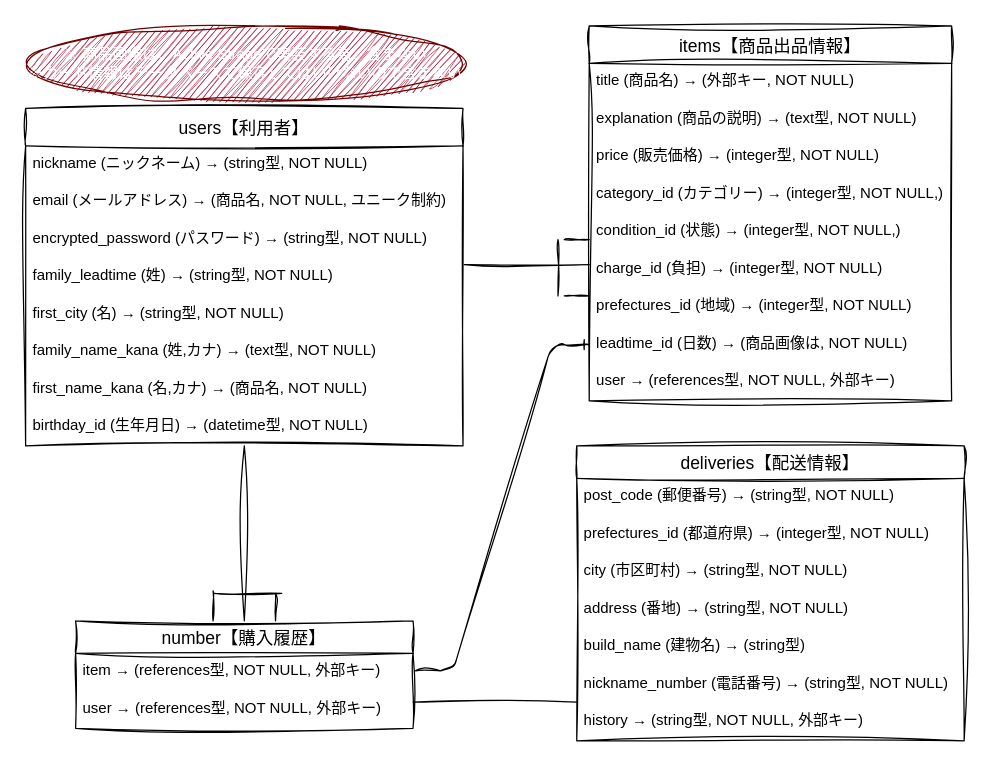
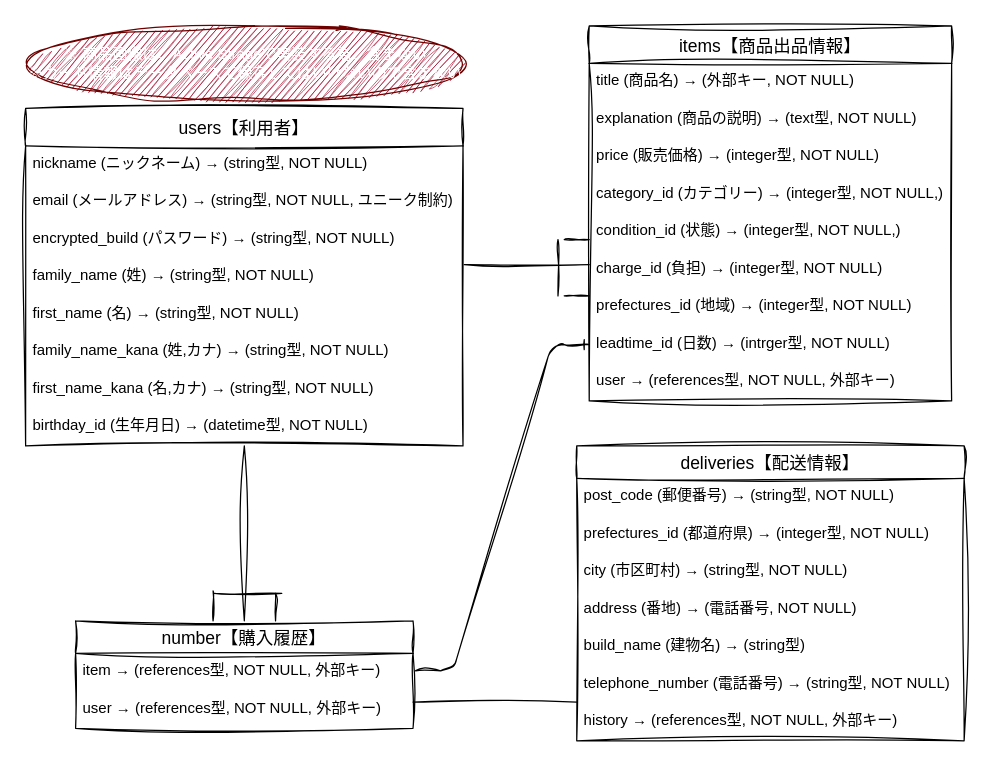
(238, 200) -> (246, 200)
(240, 238) -> (224, 238)
(190, 275) -> (177, 275)
(173, 313) -> (175, 313)
(753, 343) -> (750, 343)
(209, 350) -> (215, 350)
(205, 388) -> (213, 388)
(723, 608) -> (722, 608)
(769, 683) -> (774, 683)
(730, 720) -> (748, 720)
